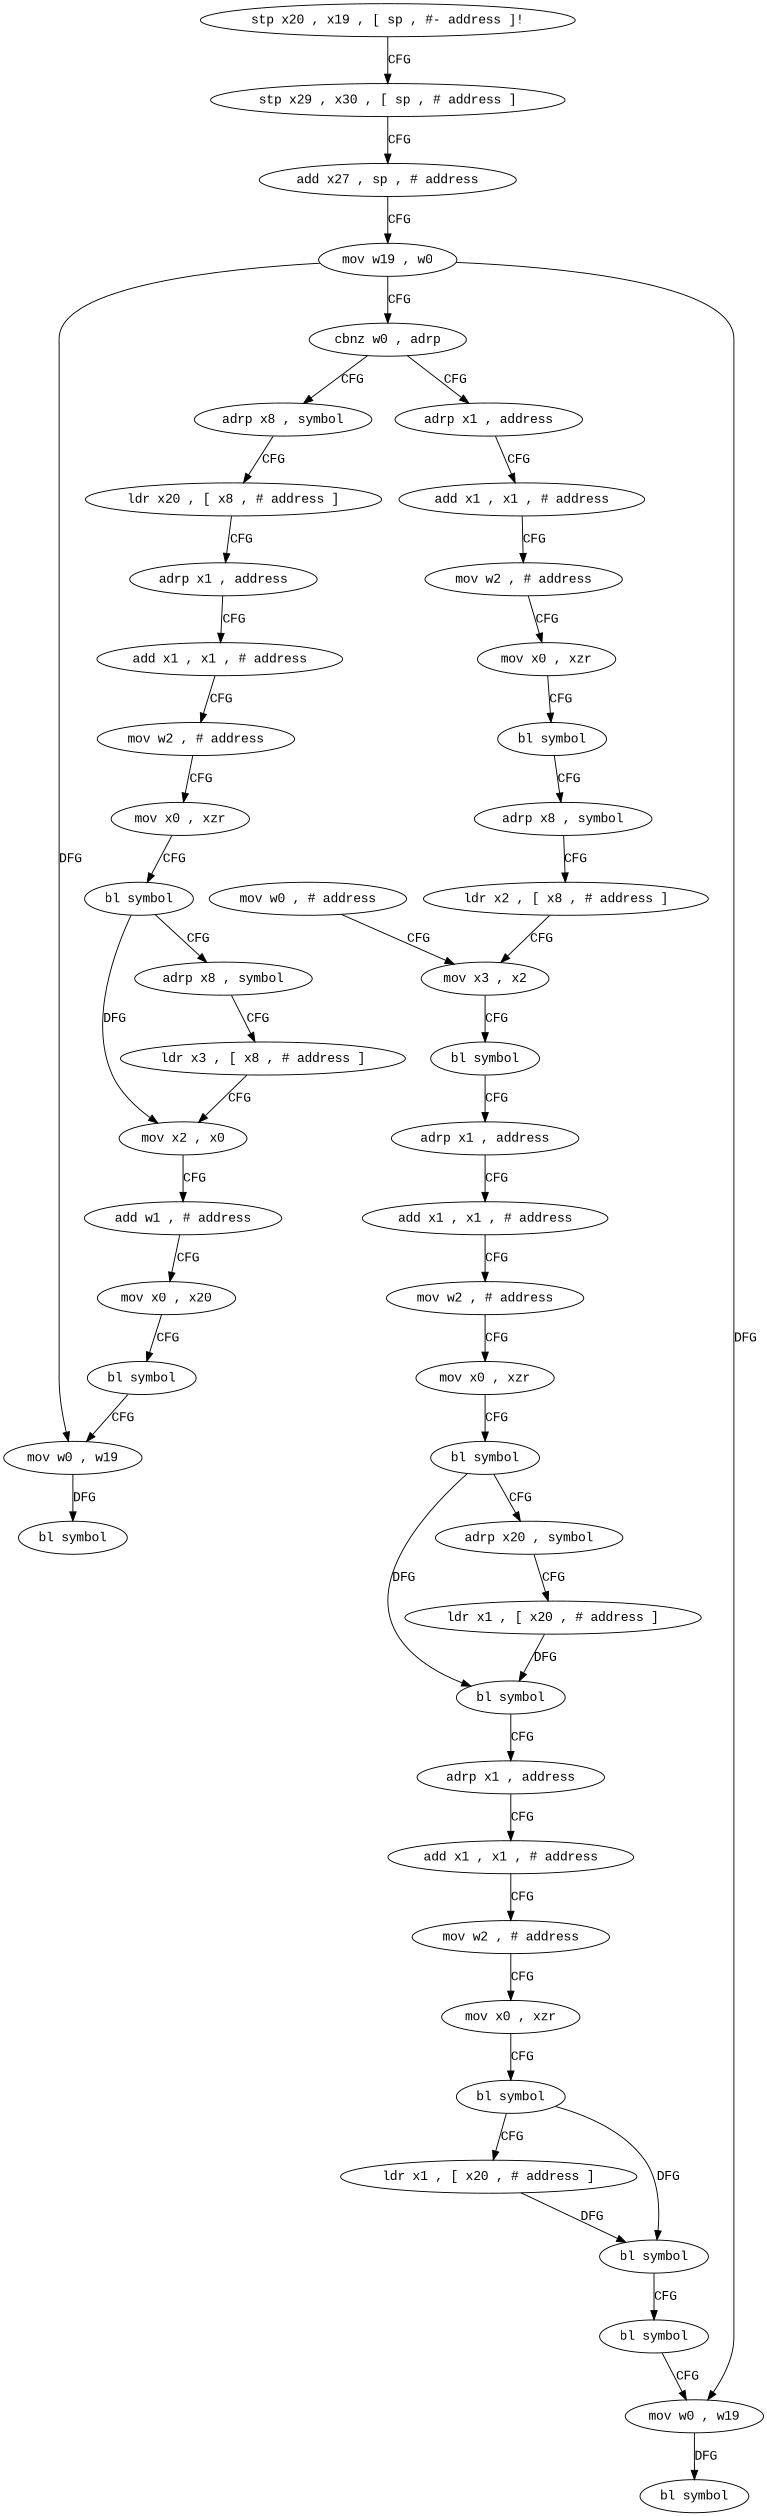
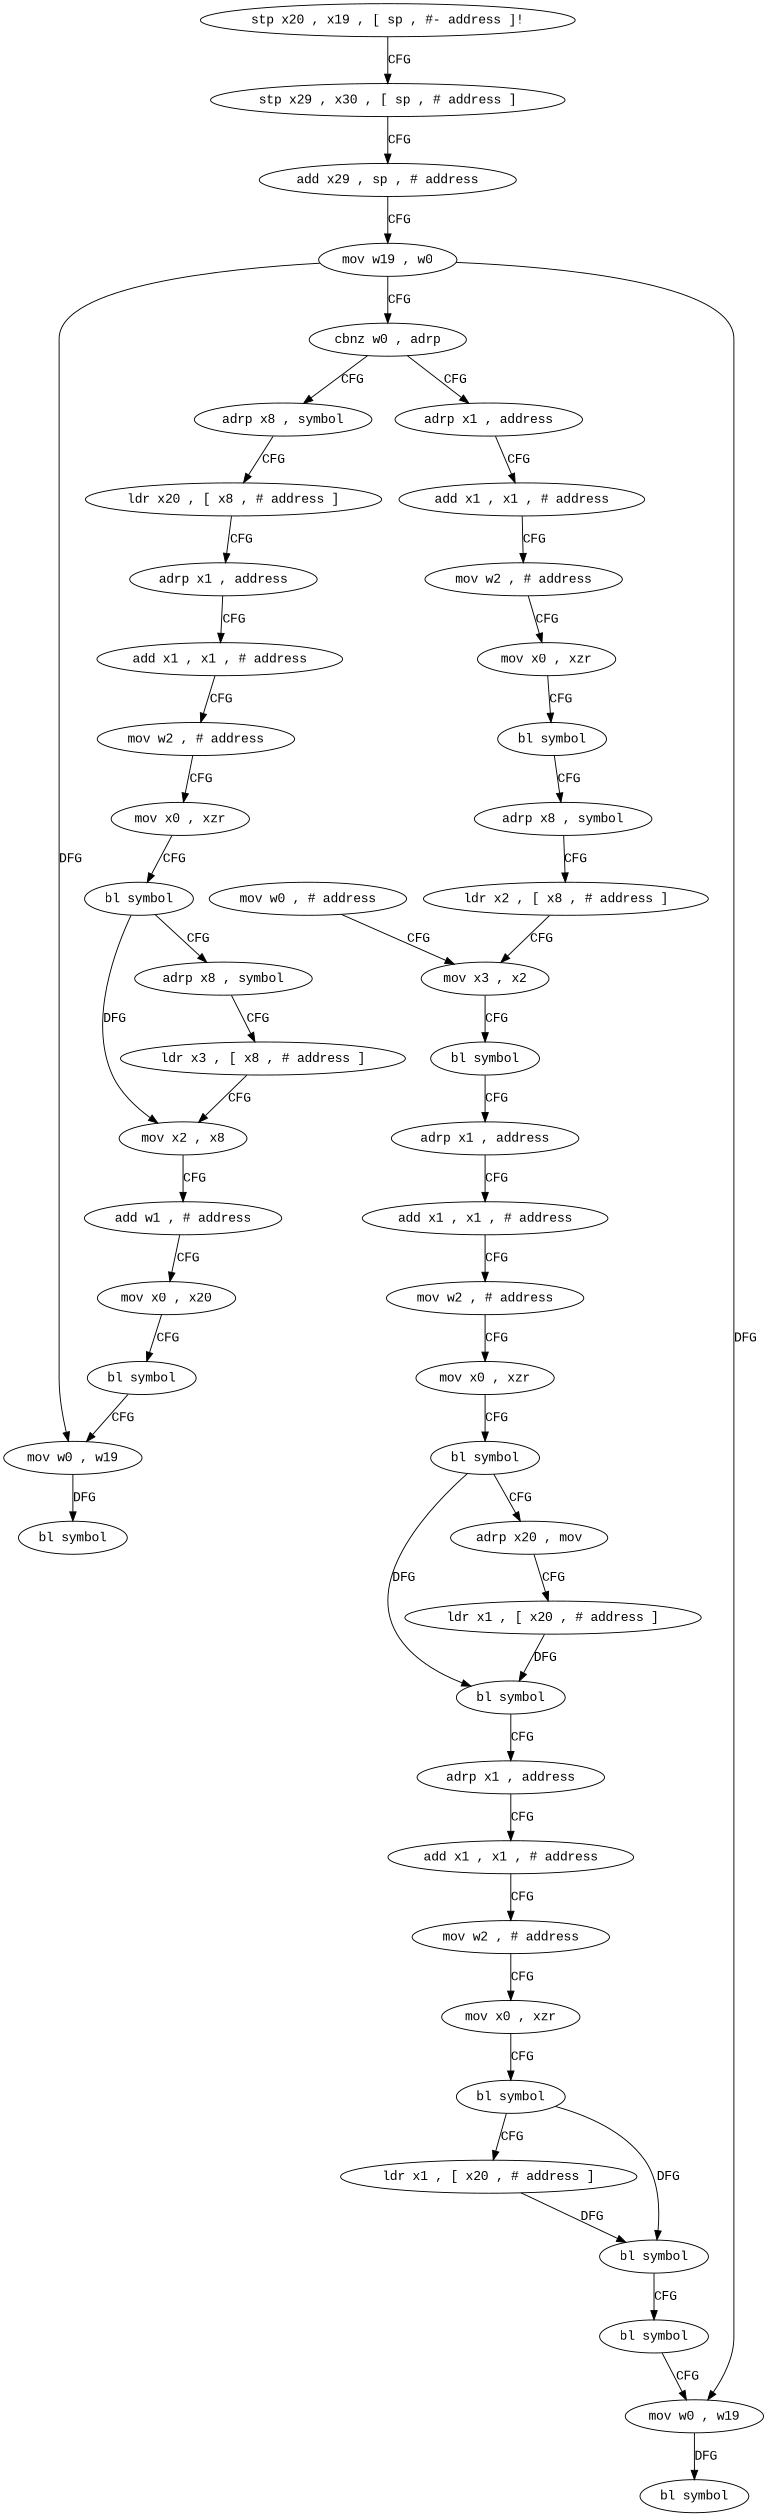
(388, 180) -> (388, 180)
(183, 1138) -> (183, 1138)
(529, 1538) -> (529, 1538)
